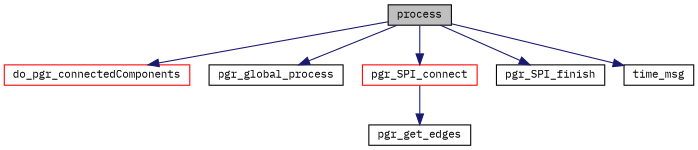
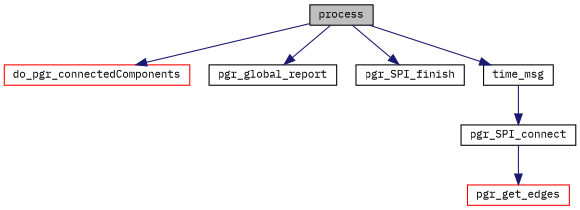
(420, 40) -> (518, 100)
(276, 75) -> (273, 75)
(420, 75) -> (518, 135)
(420, 135) -> (518, 195)
